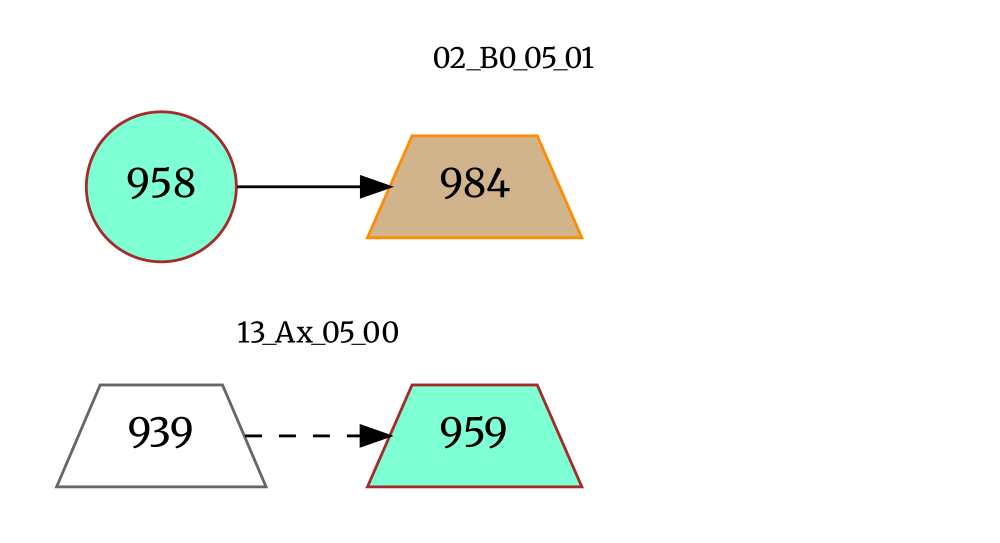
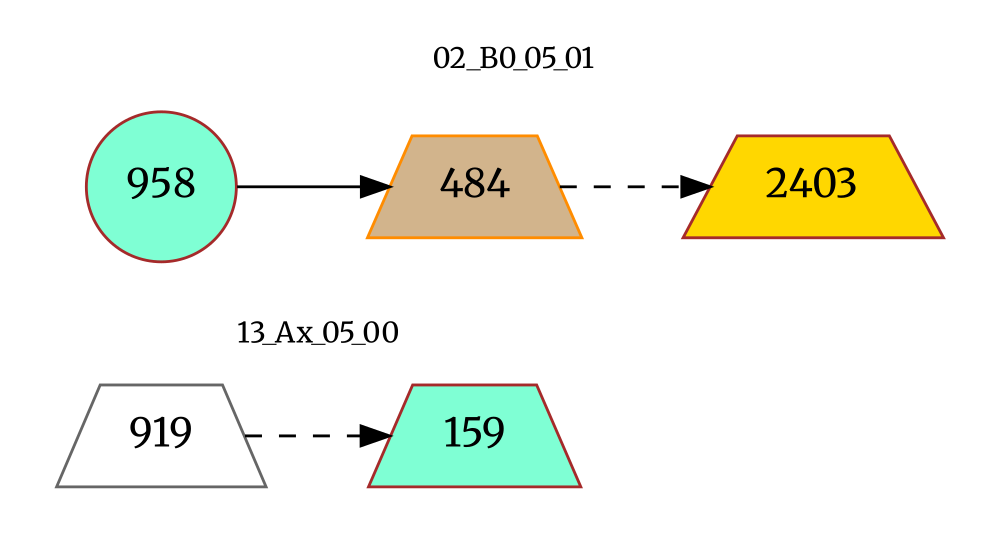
(475, 187) -> (475, 187)
none -> (813, 187)
(161, 436) -> (161, 436)
(475, 436) -> (475, 436)
